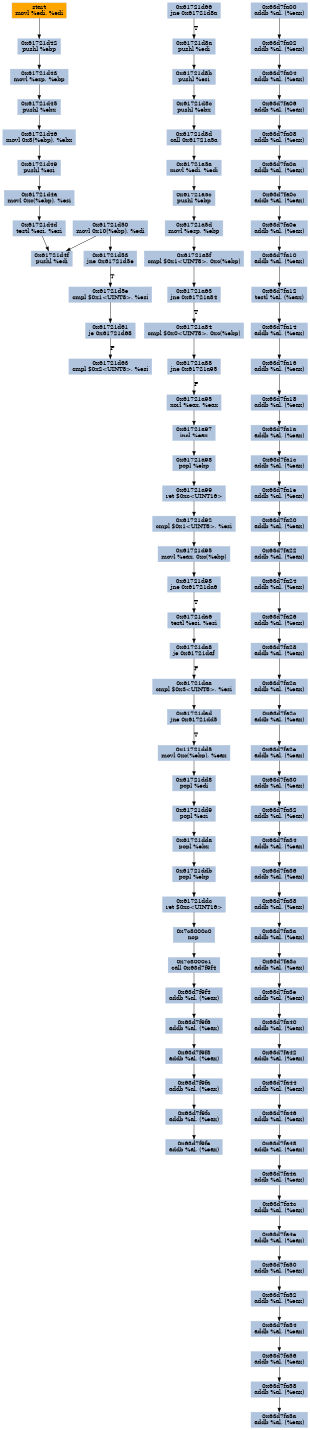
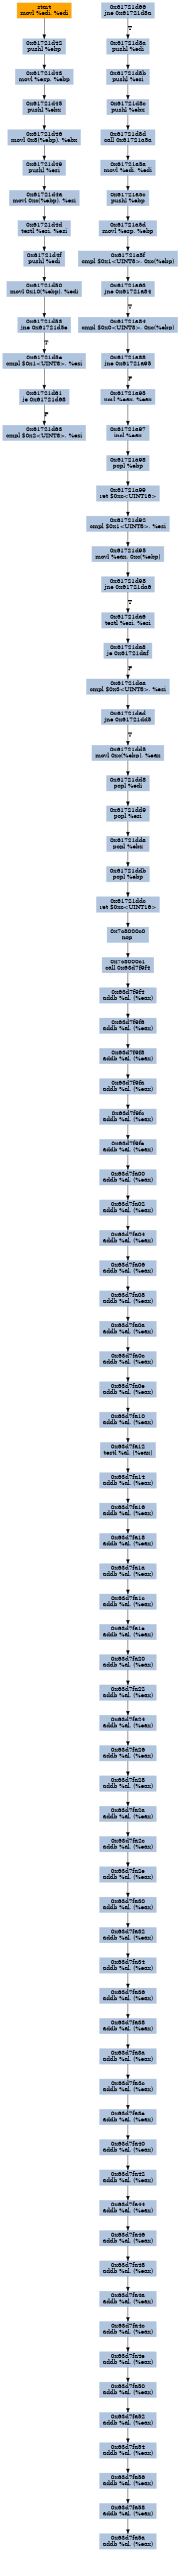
(83, 243) -> (44, 272)
(194, 753) -> (128, 753)
none -> (128, 1160)
